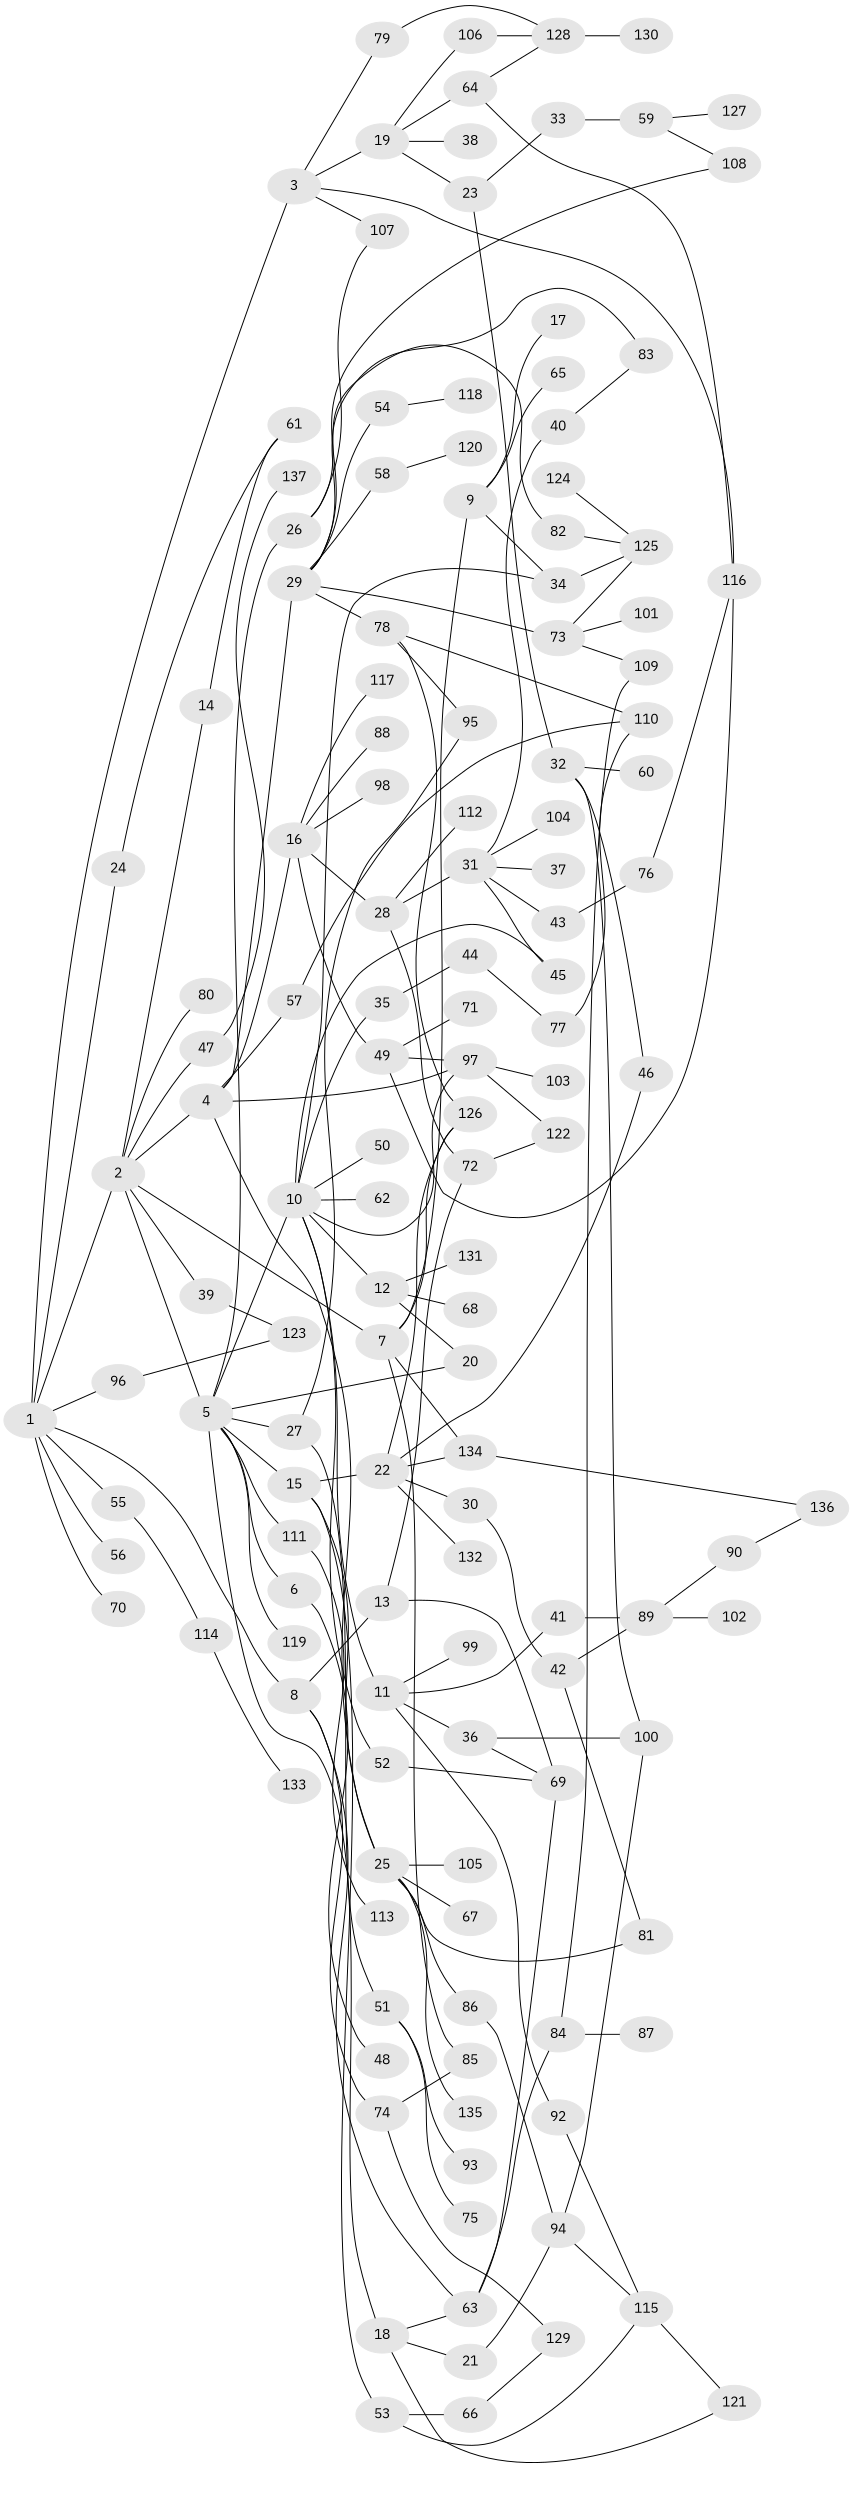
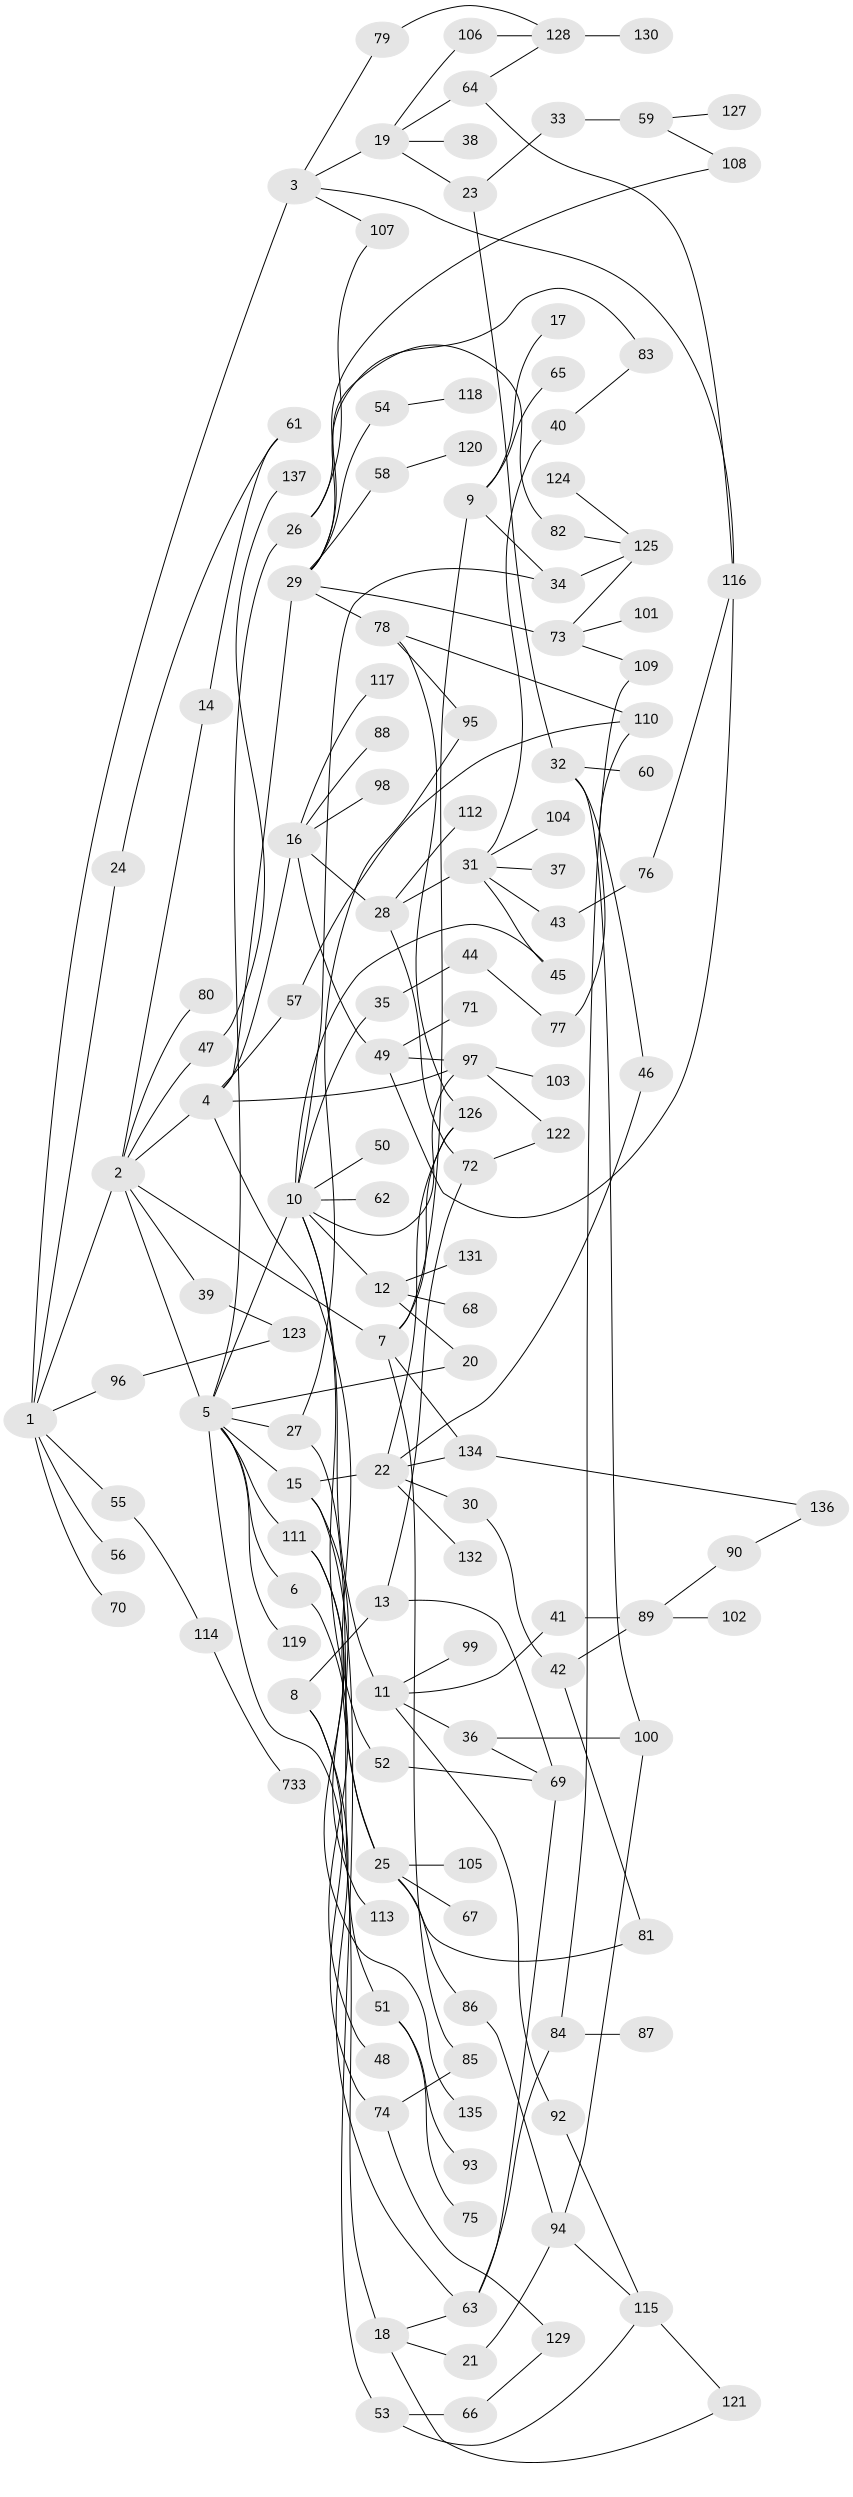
(191, 1531) -> none
(294, 1786) -> (294, 1786)
(426, 1995) -> (324, 1844)
